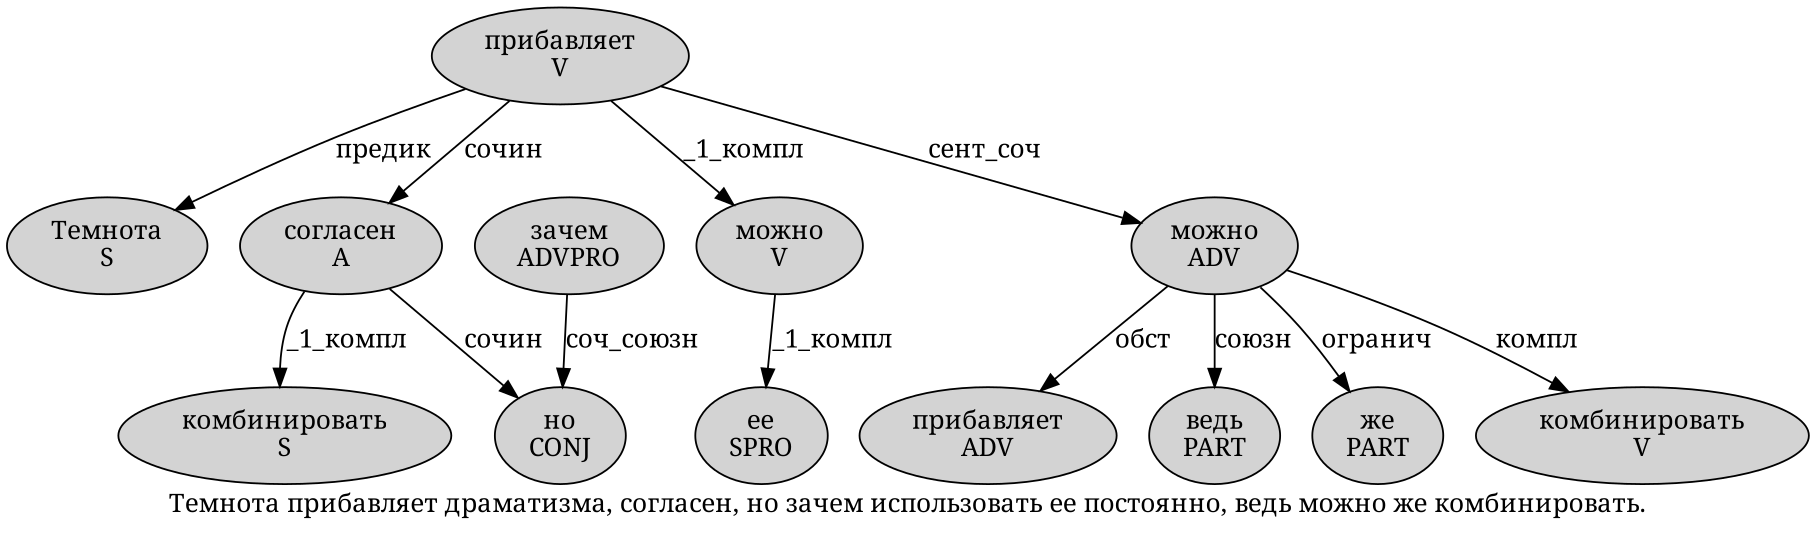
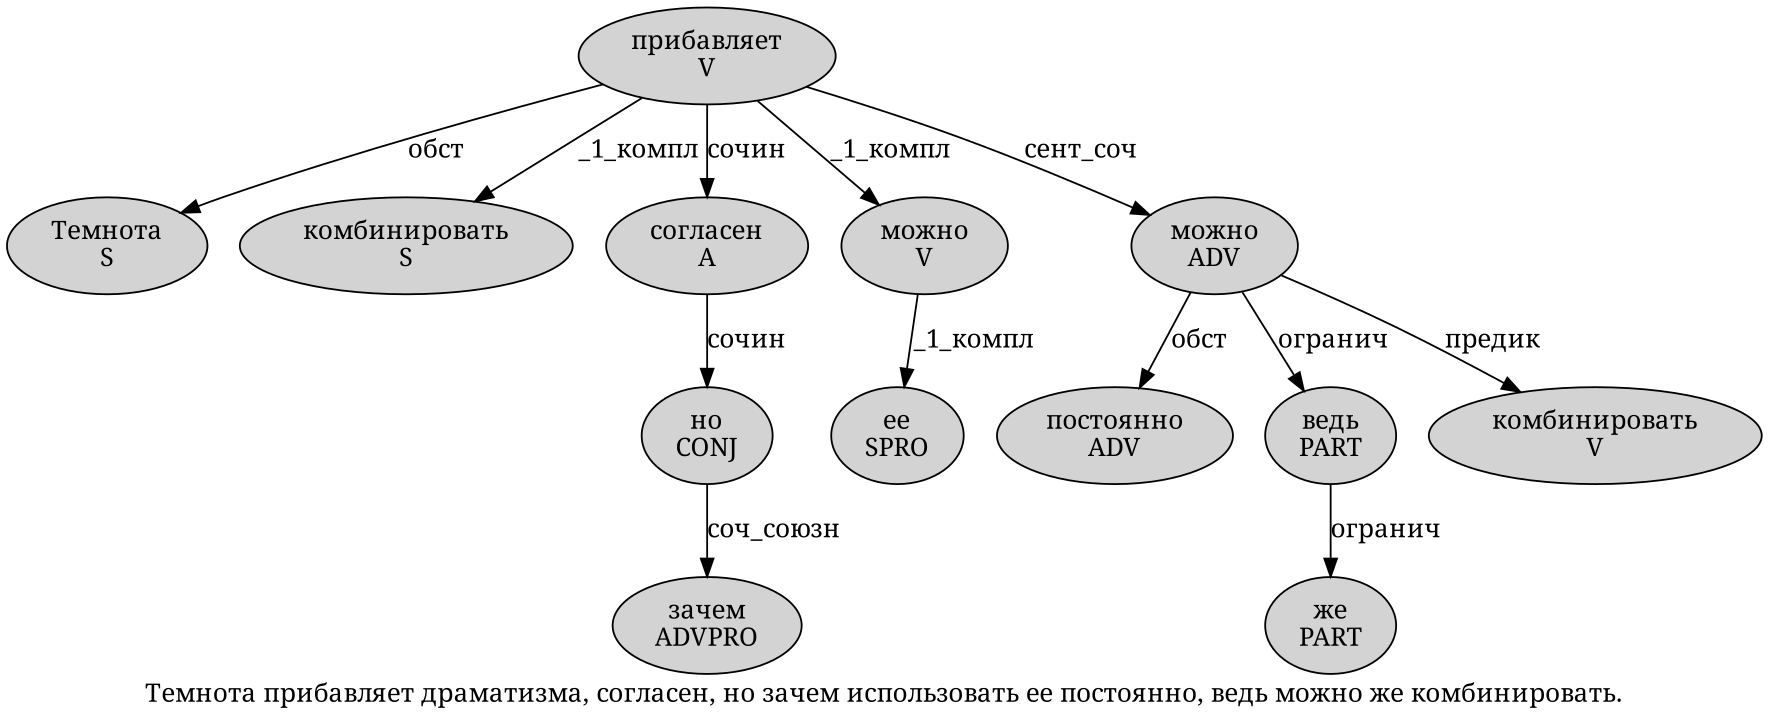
(384, 151) -> (436, 151)
(286, 328) -> (566, 145)
(1302, 330) -> (1331, 521)
(565, 331) -> (707, 521)
(1254, 341) -> (1333, 341)
(1537, 341) -> (1493, 341)
(988, 436) -> (1115, 436)
